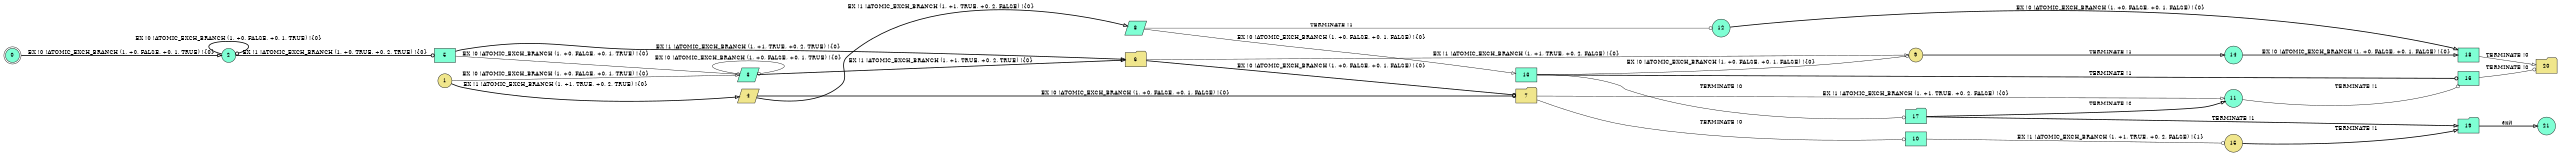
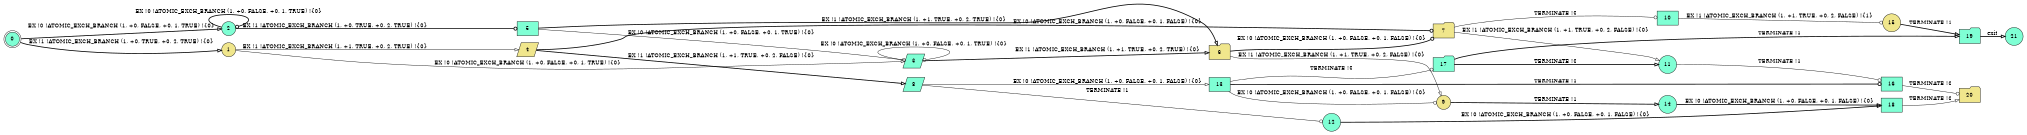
none -> (119, 53)
(593, 101) -> (375, 50)
